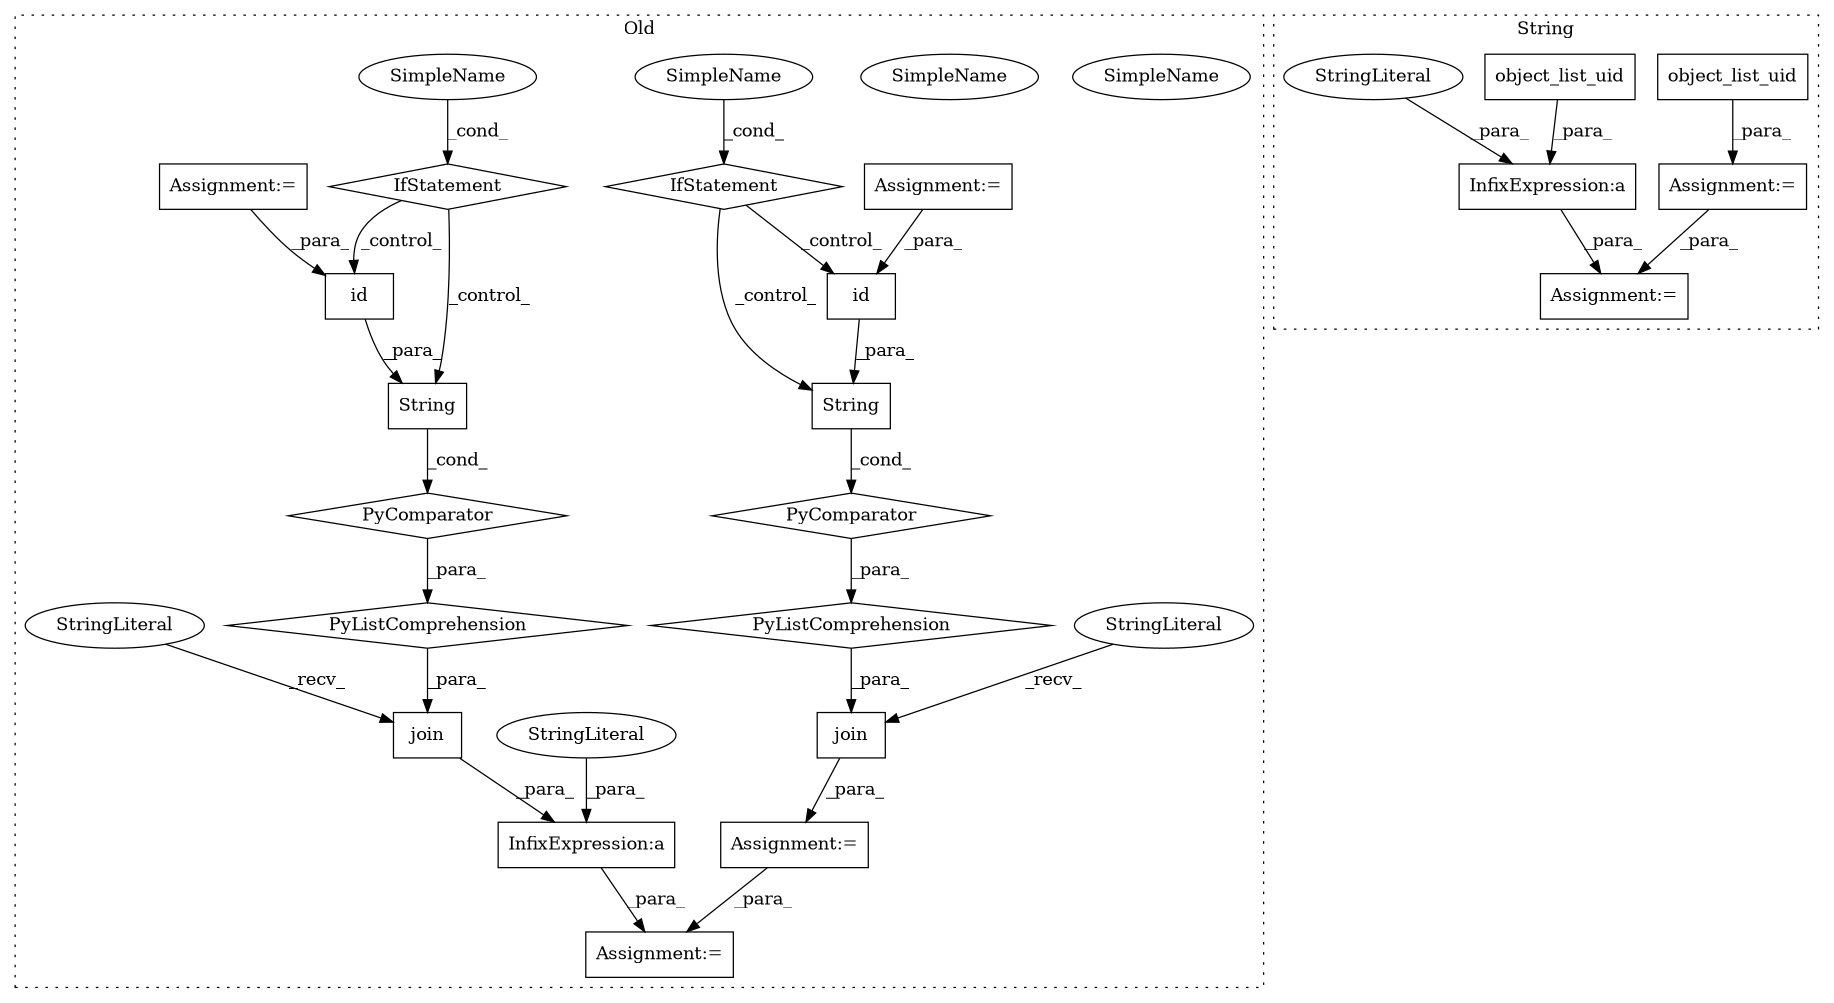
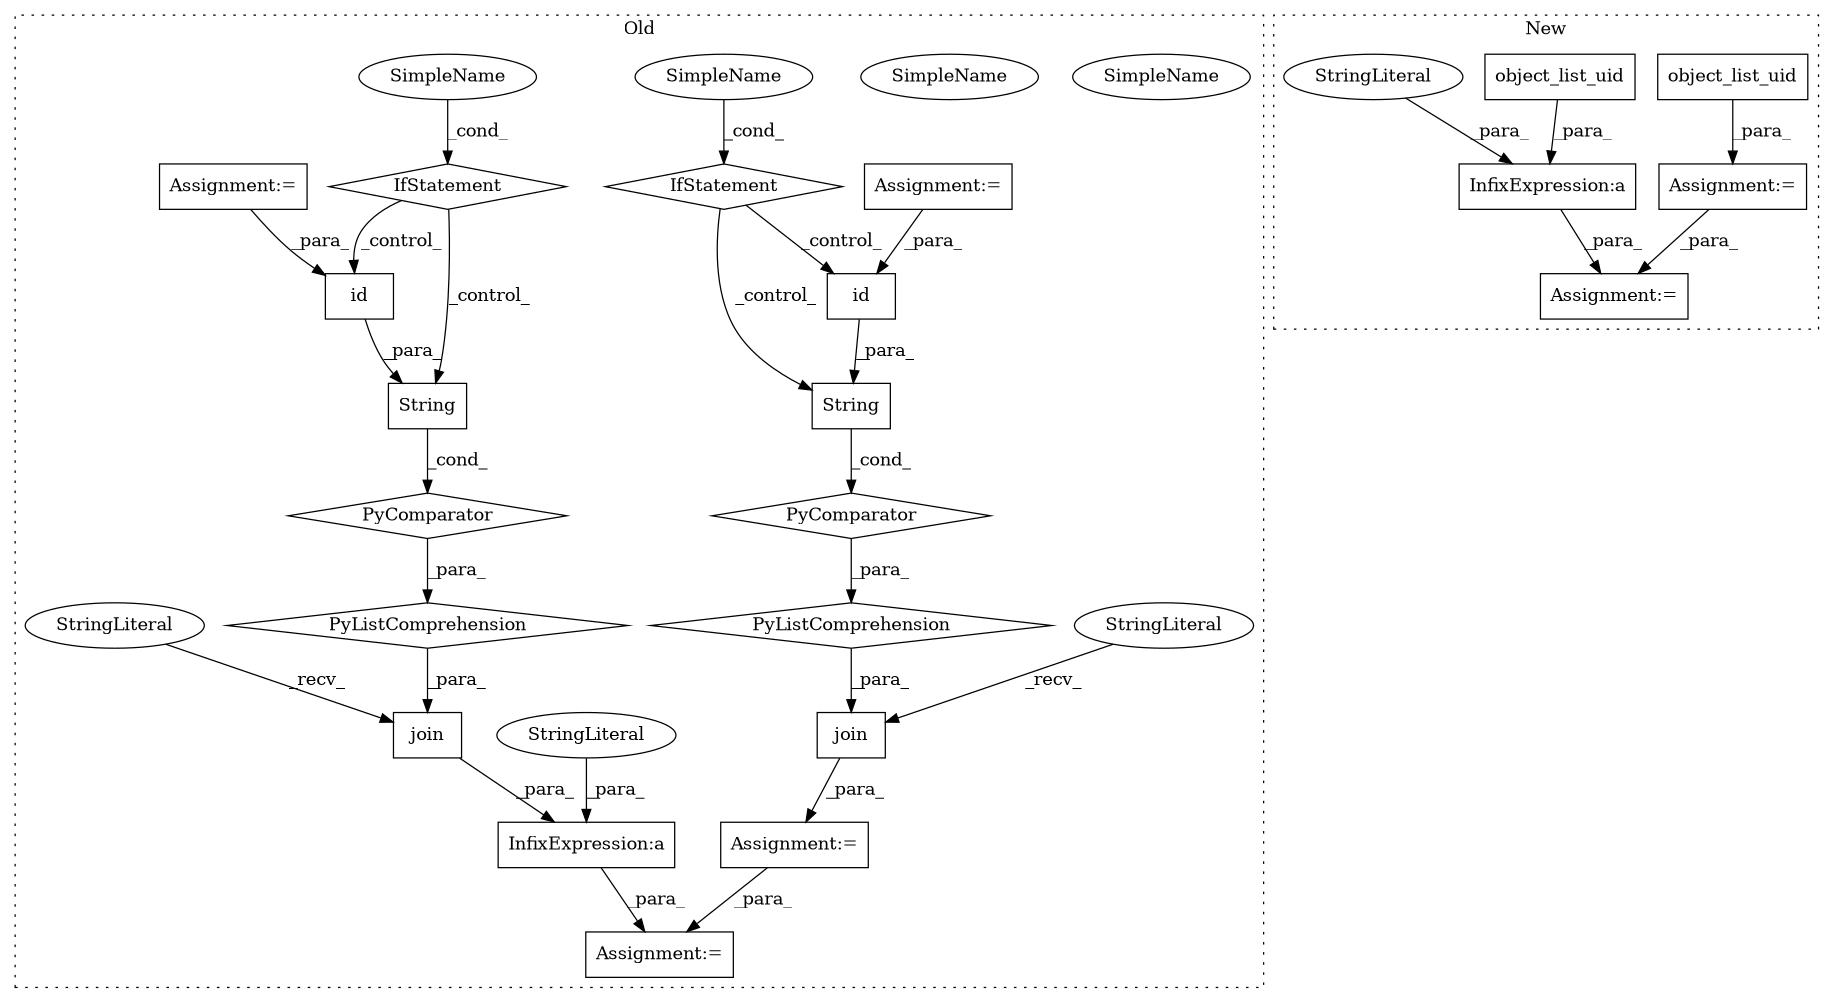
(1546, 30) -> (1546, 30)
